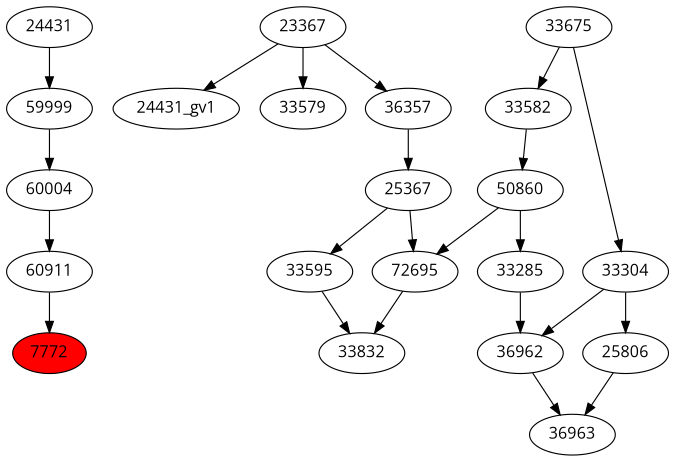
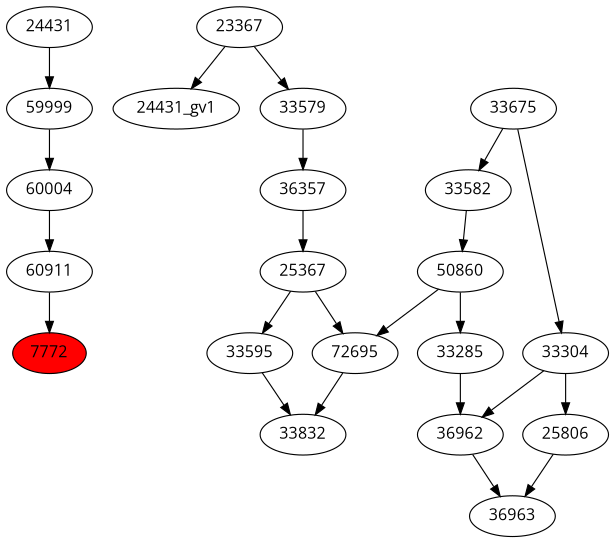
(351, 64) -> (303, 144)
